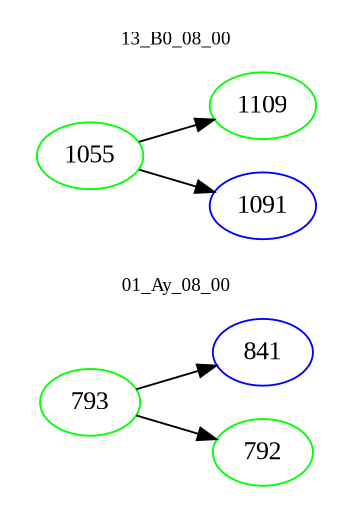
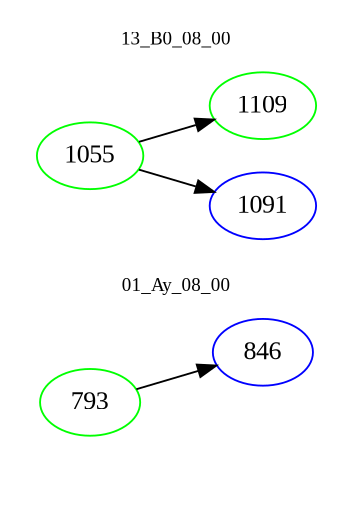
(263, 352) -> (263, 352)
(263, 452) -> none
